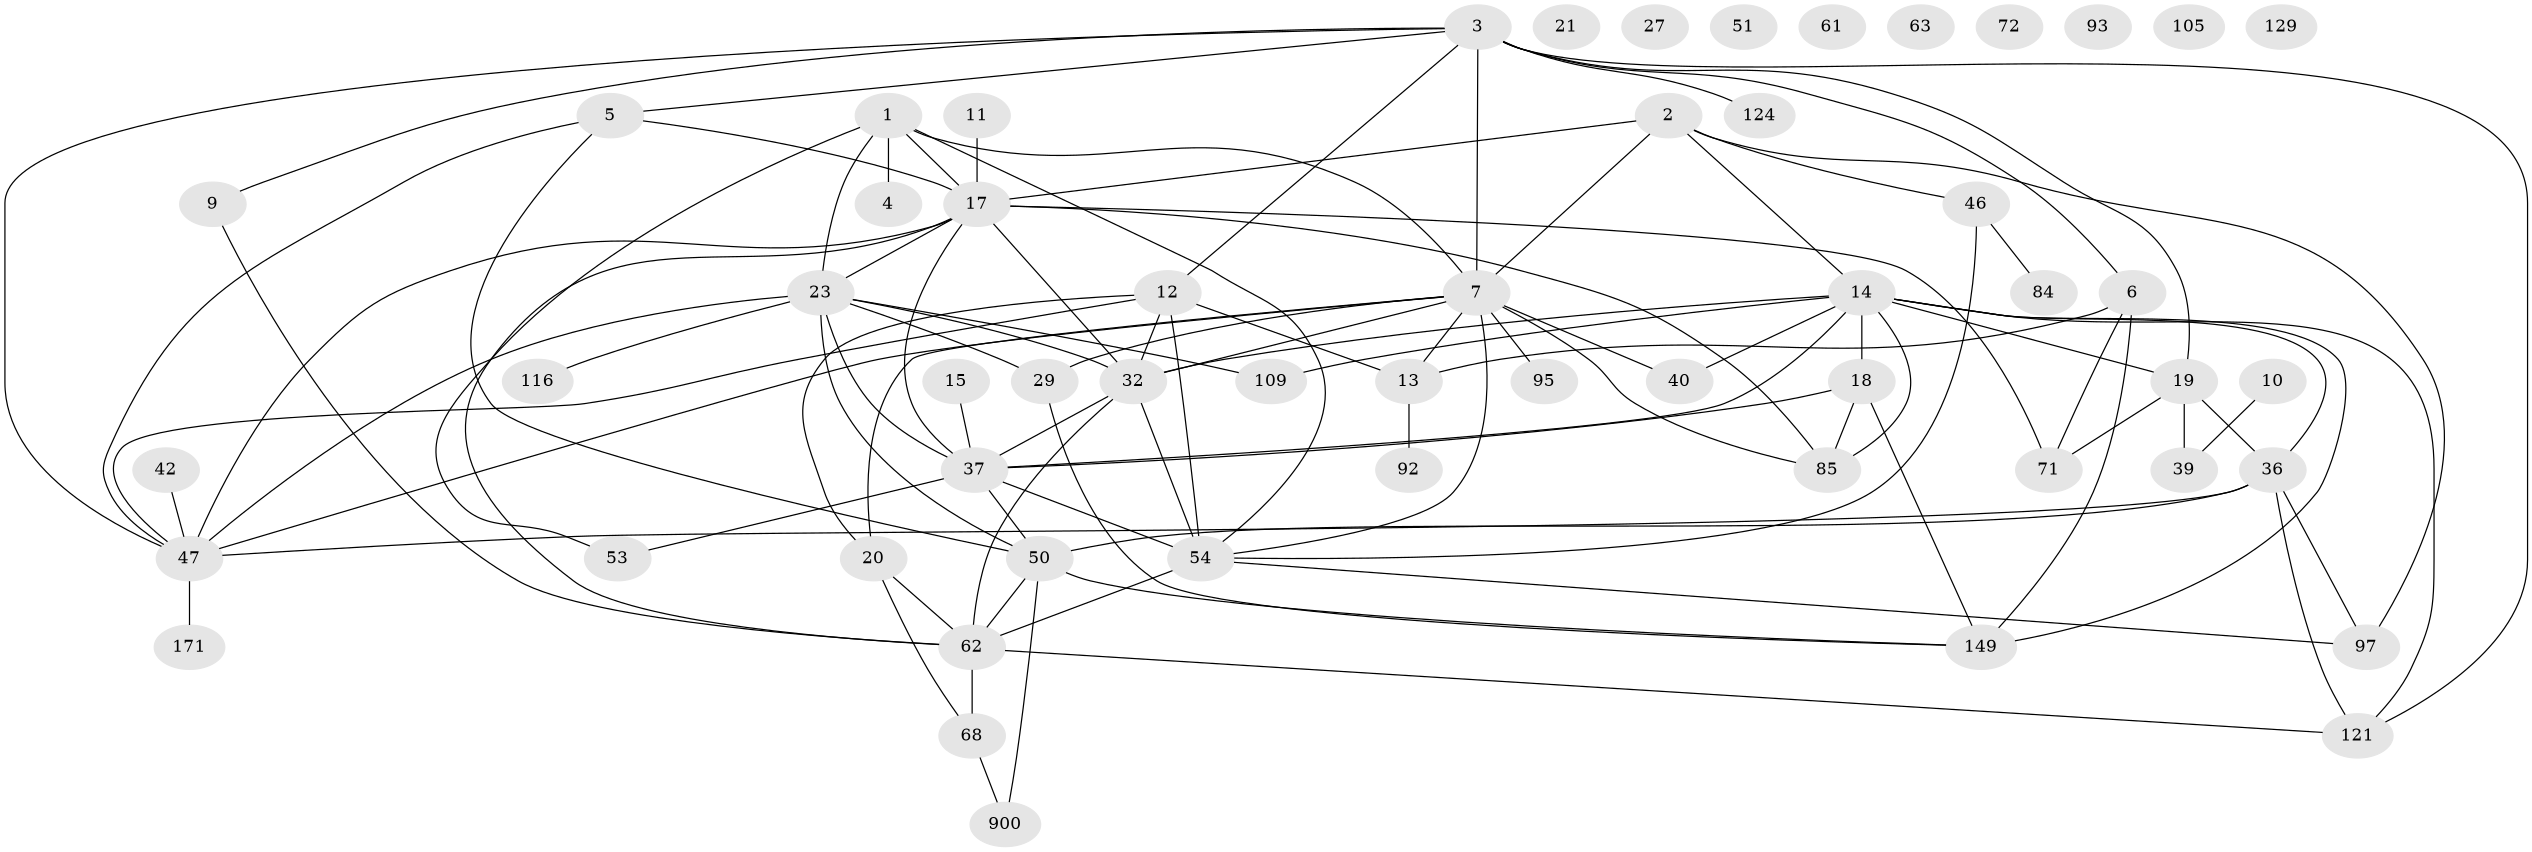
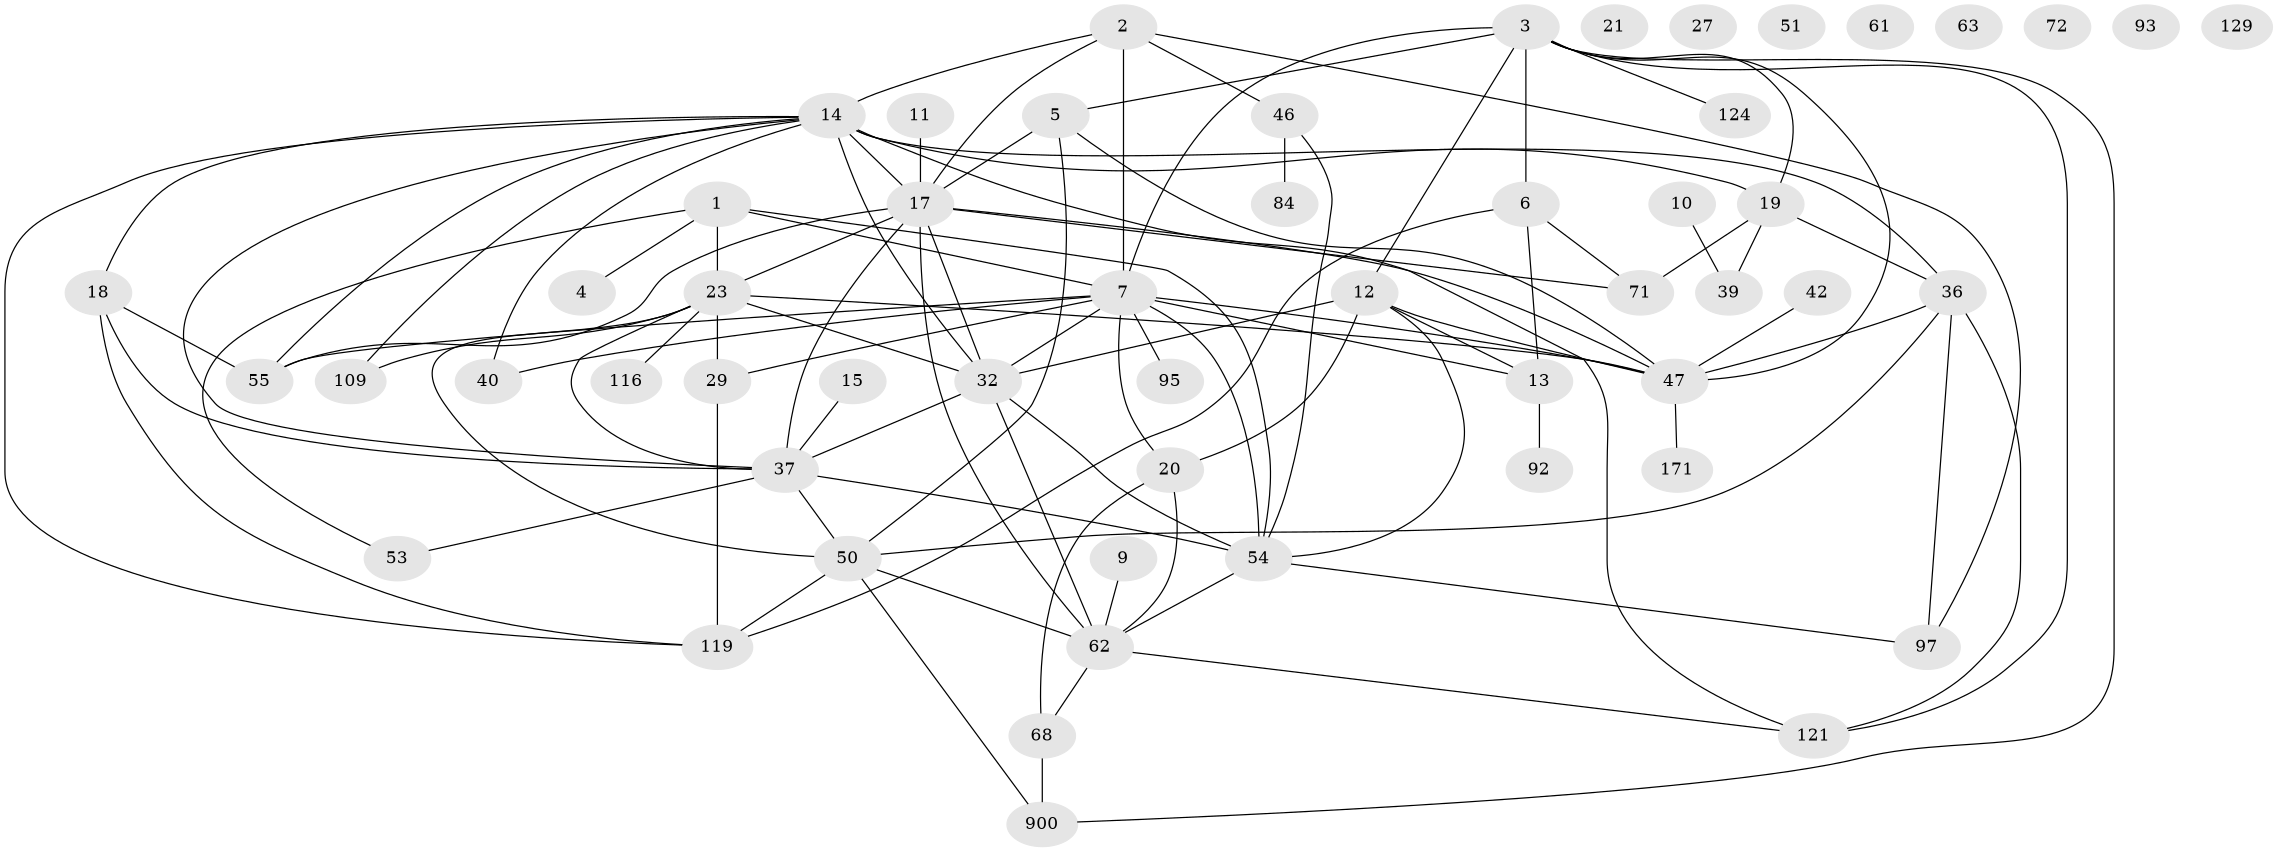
(2189, 27) -> none
(834, 57) -> (2114, 651)
(933, 160) -> (876, 160)
(1827, 470) -> (260, 381)
(1981, 647) -> (717, 647)
